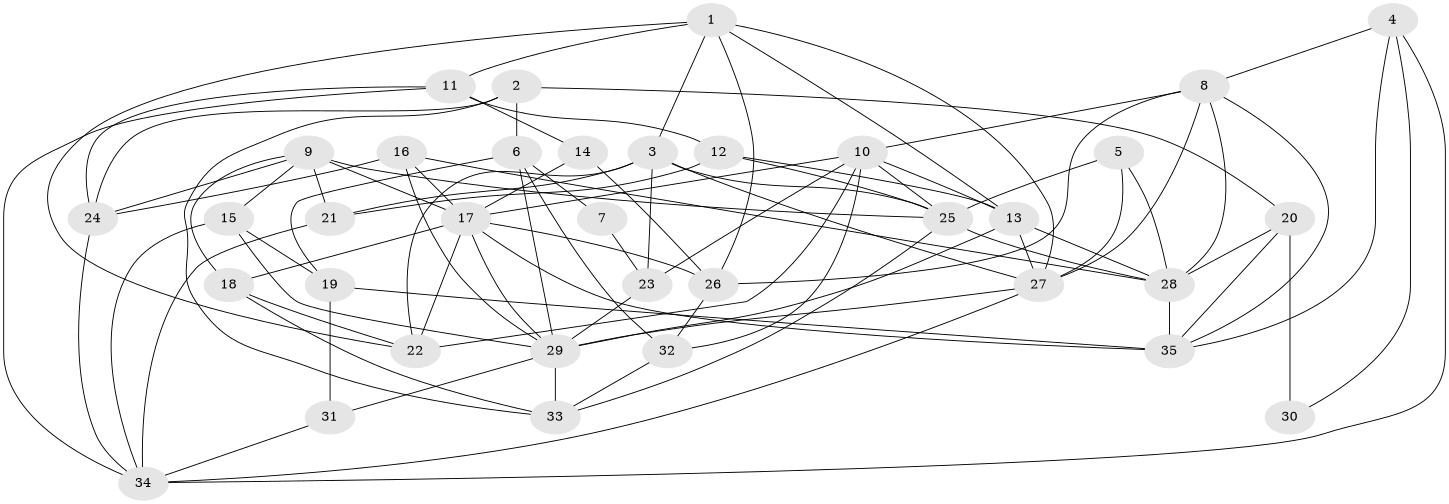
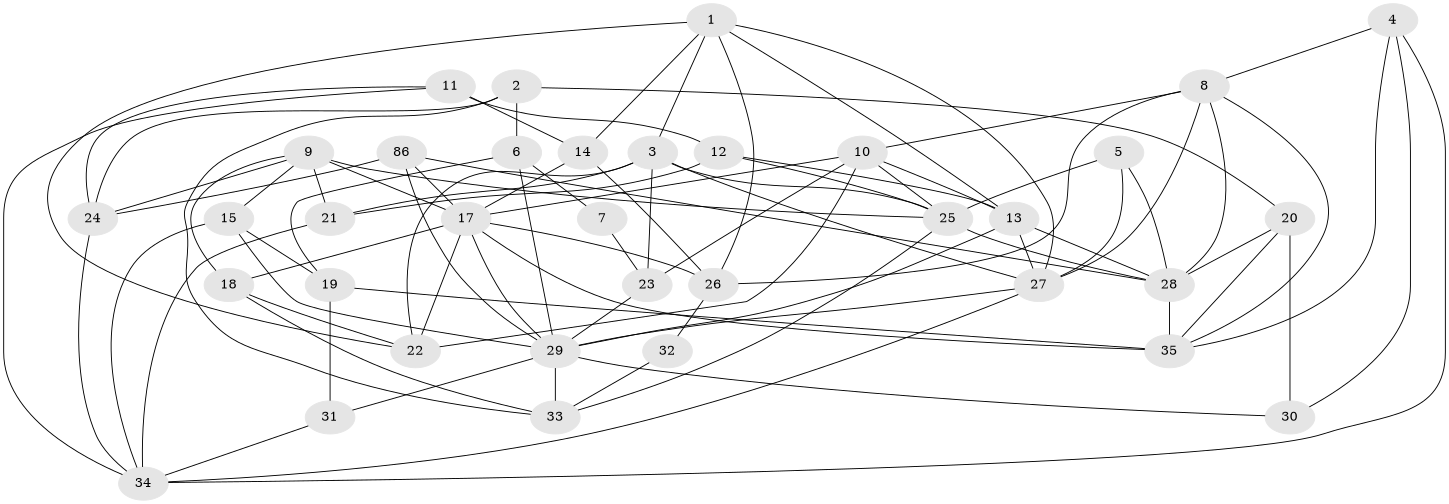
(577, 45) -> (650, 84)
(402, 153) -> (402, 153)
(581, 259) -> none
(812, 294) -> none
none -> (921, 397)
